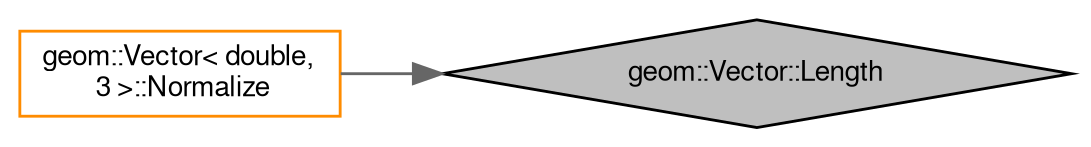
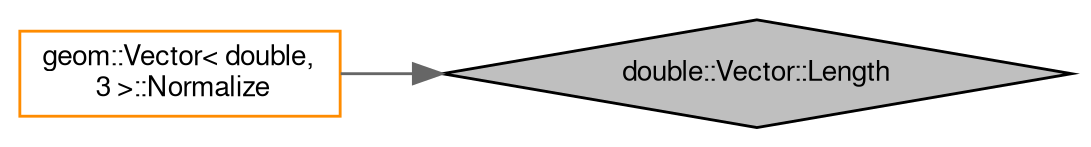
(757, 74) -> (757, 74)
